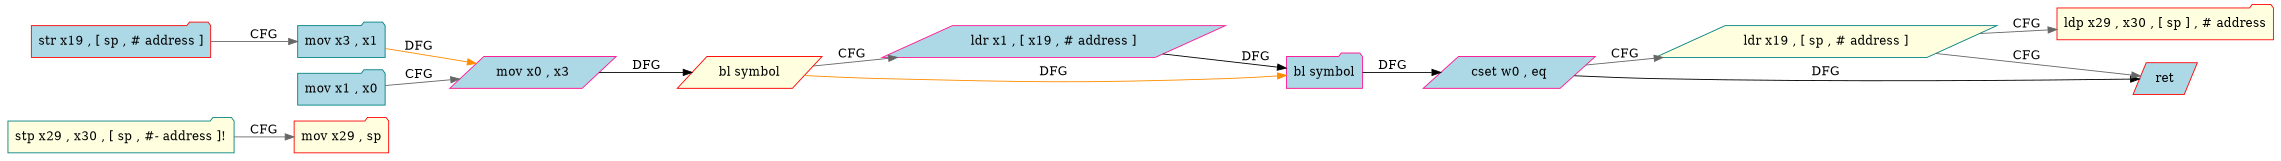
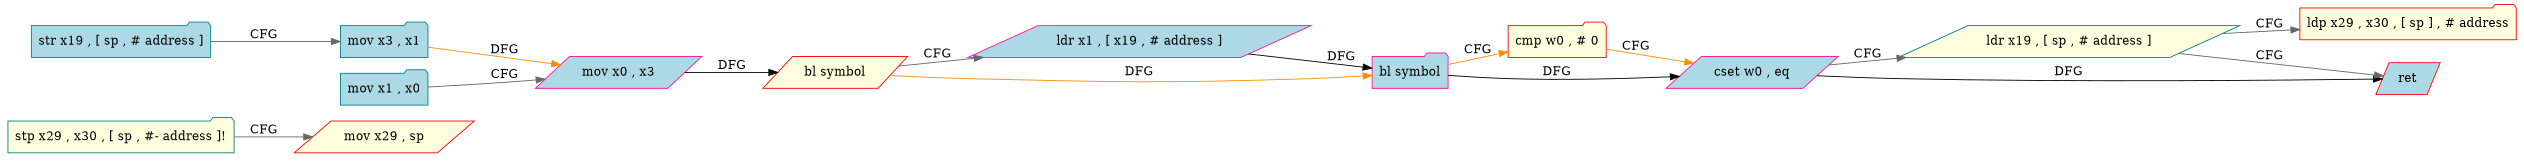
(121, 42) -> (121, 42)
none -> (1557, 42)
(341, 137) -> (384, 137)
